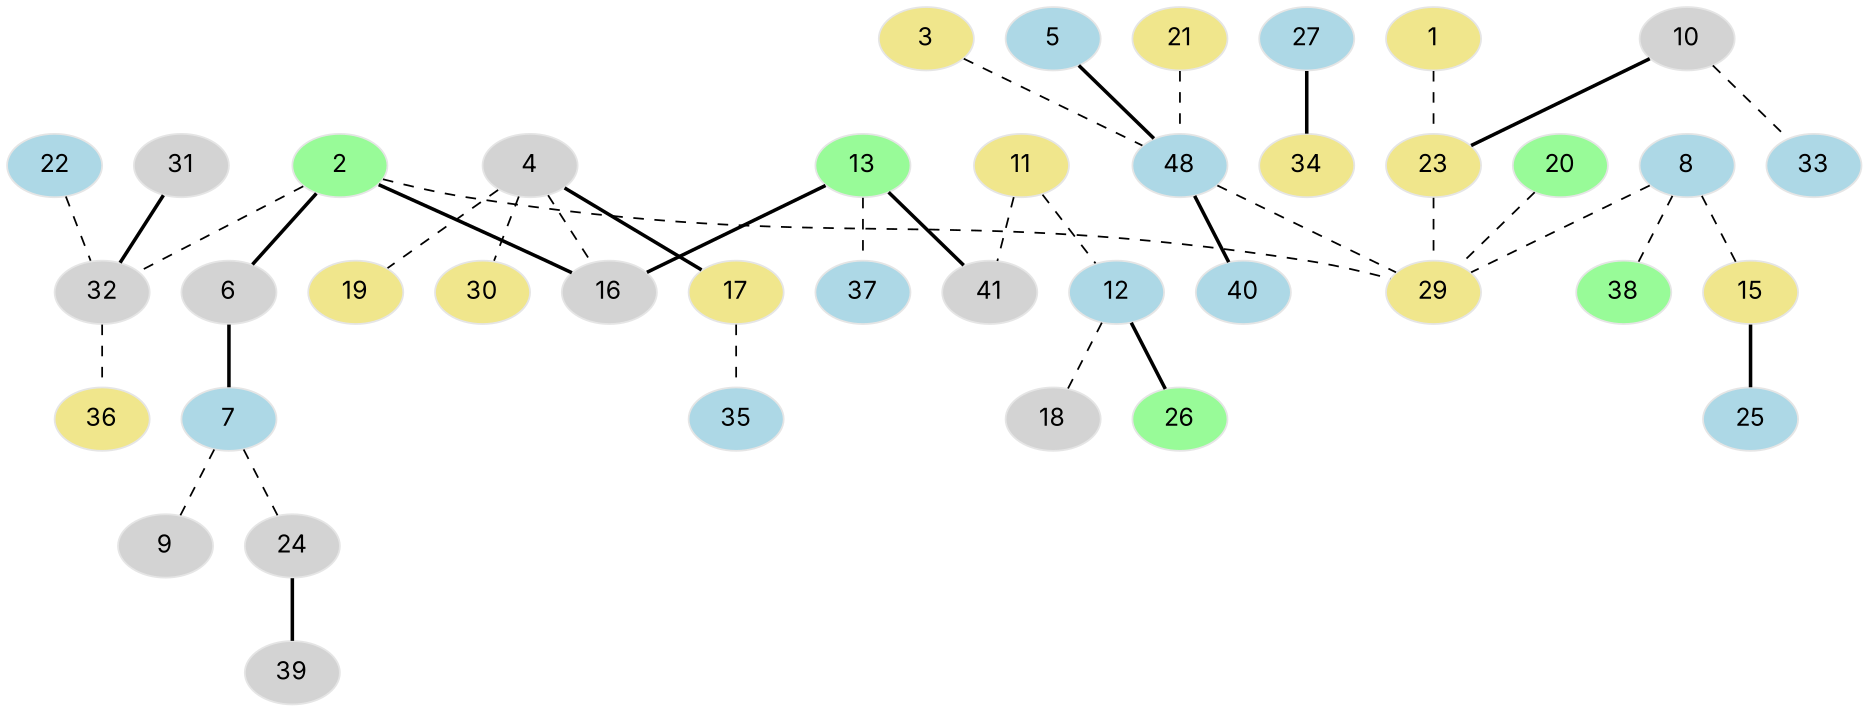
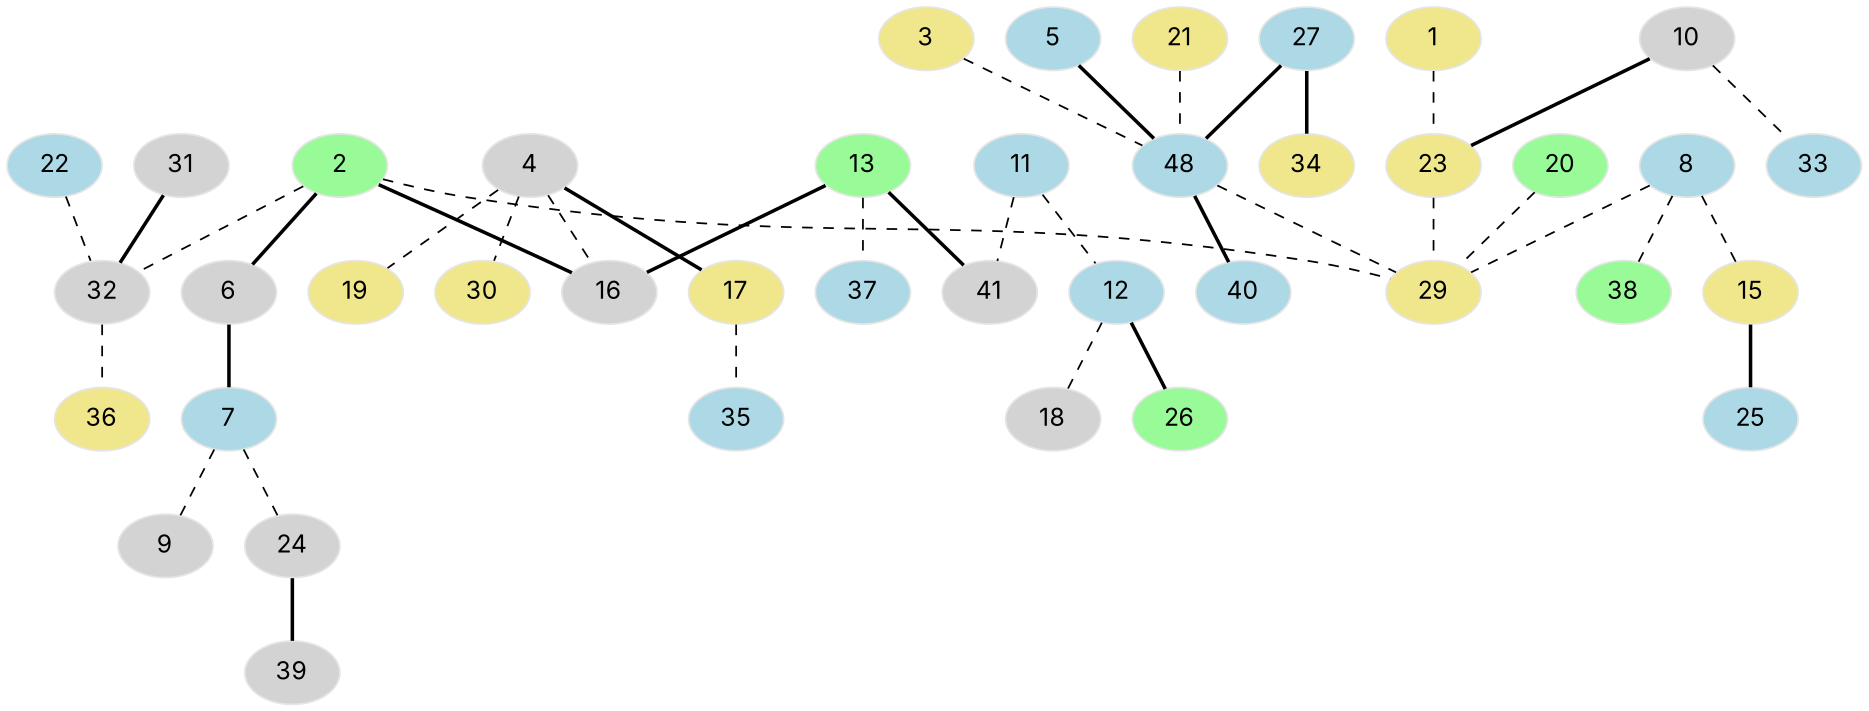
none -> (1244, 102)
(1021, 166) -> (1021, 166)
